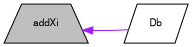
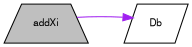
(111, 30) -> (100, 17)
